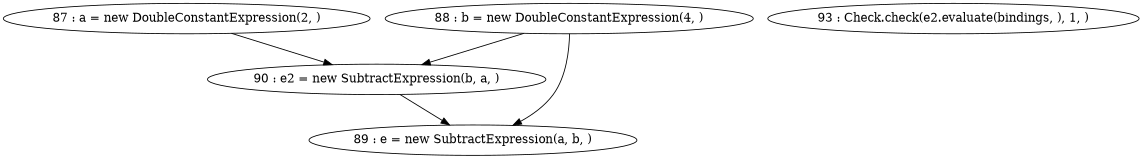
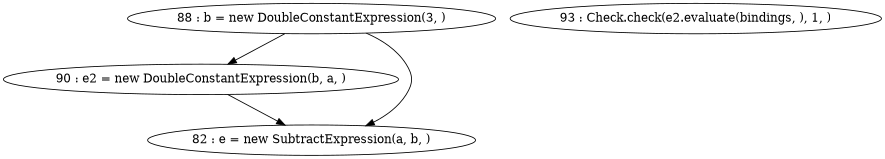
(187, 19) -> none
(569, 19) -> (312, 19)
(377, 79) -> (201, 79)
(473, 140) -> (312, 140)
